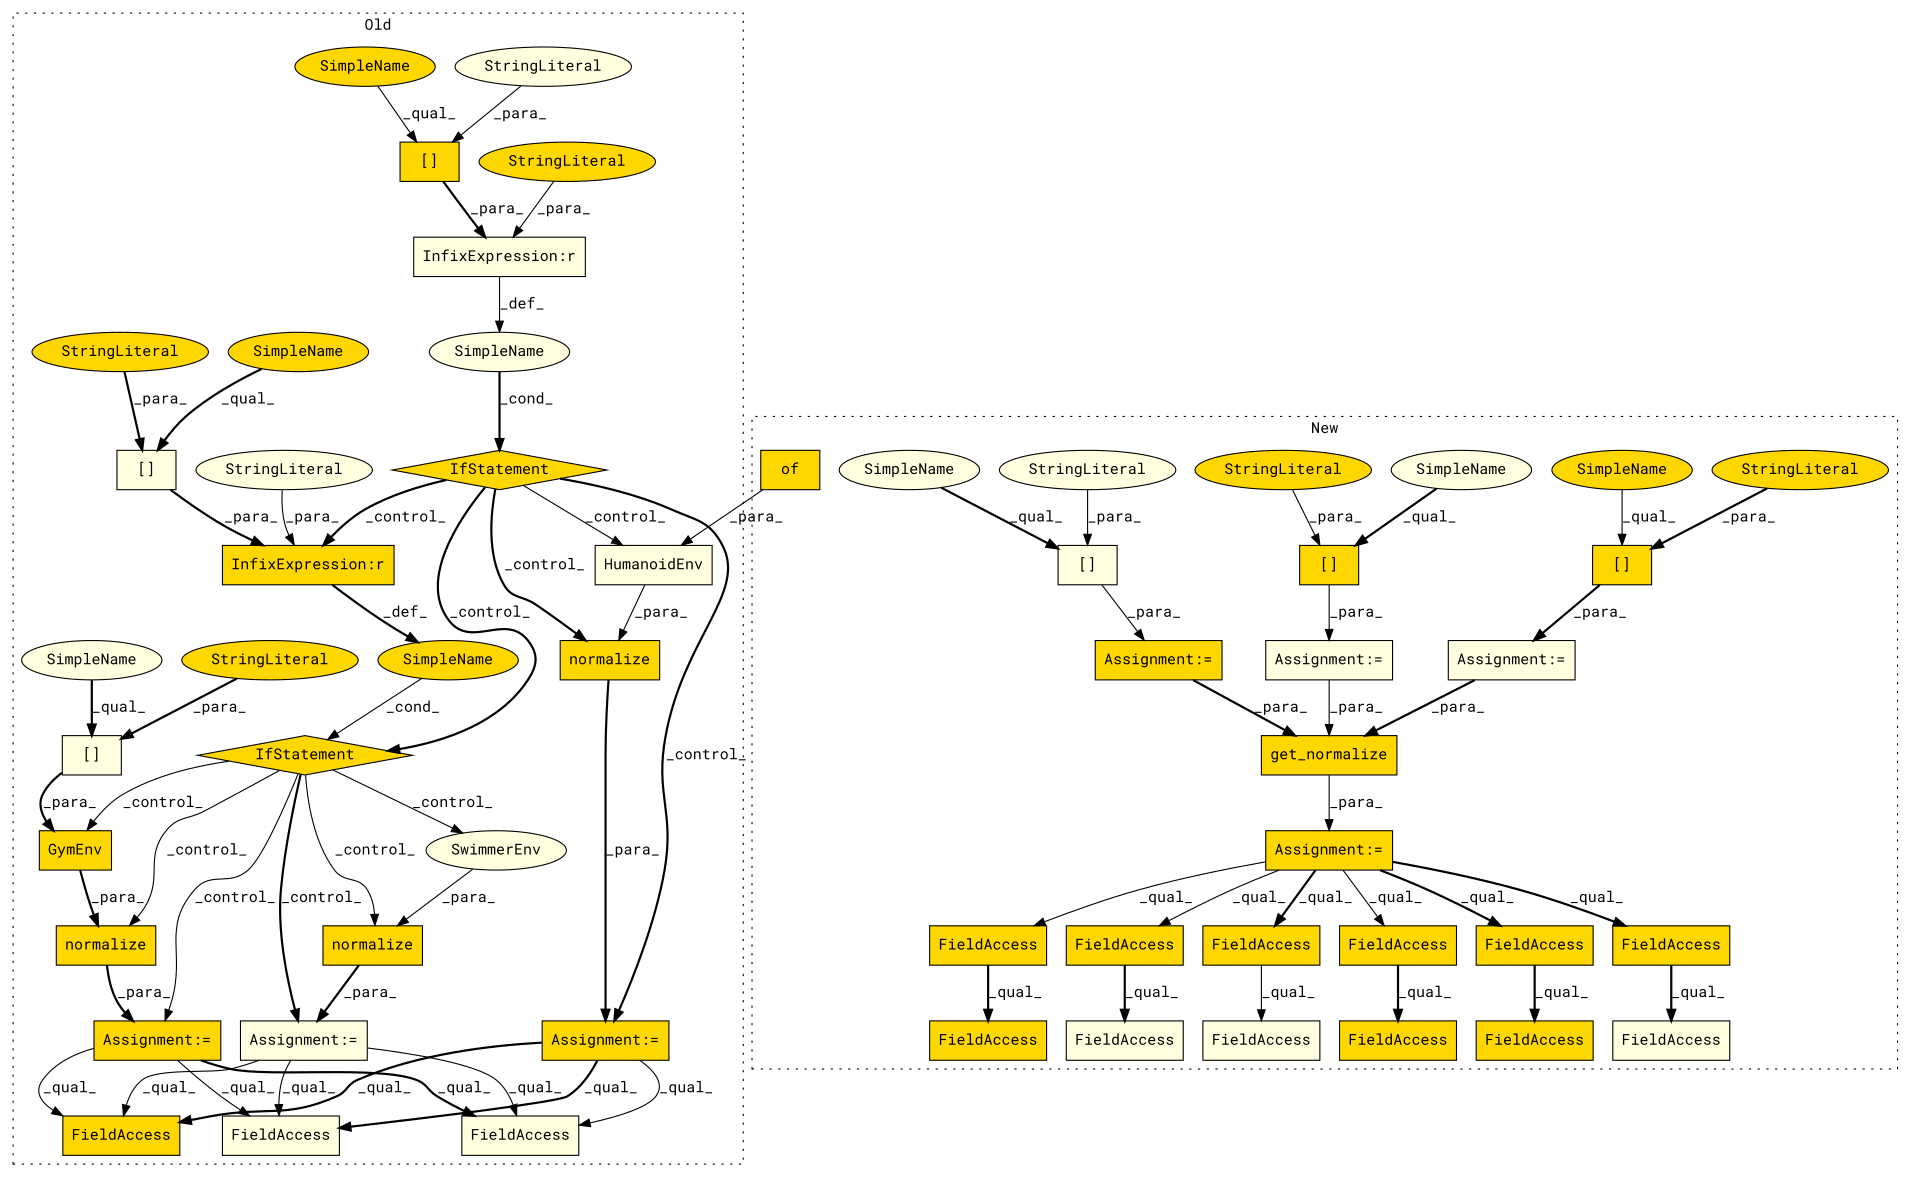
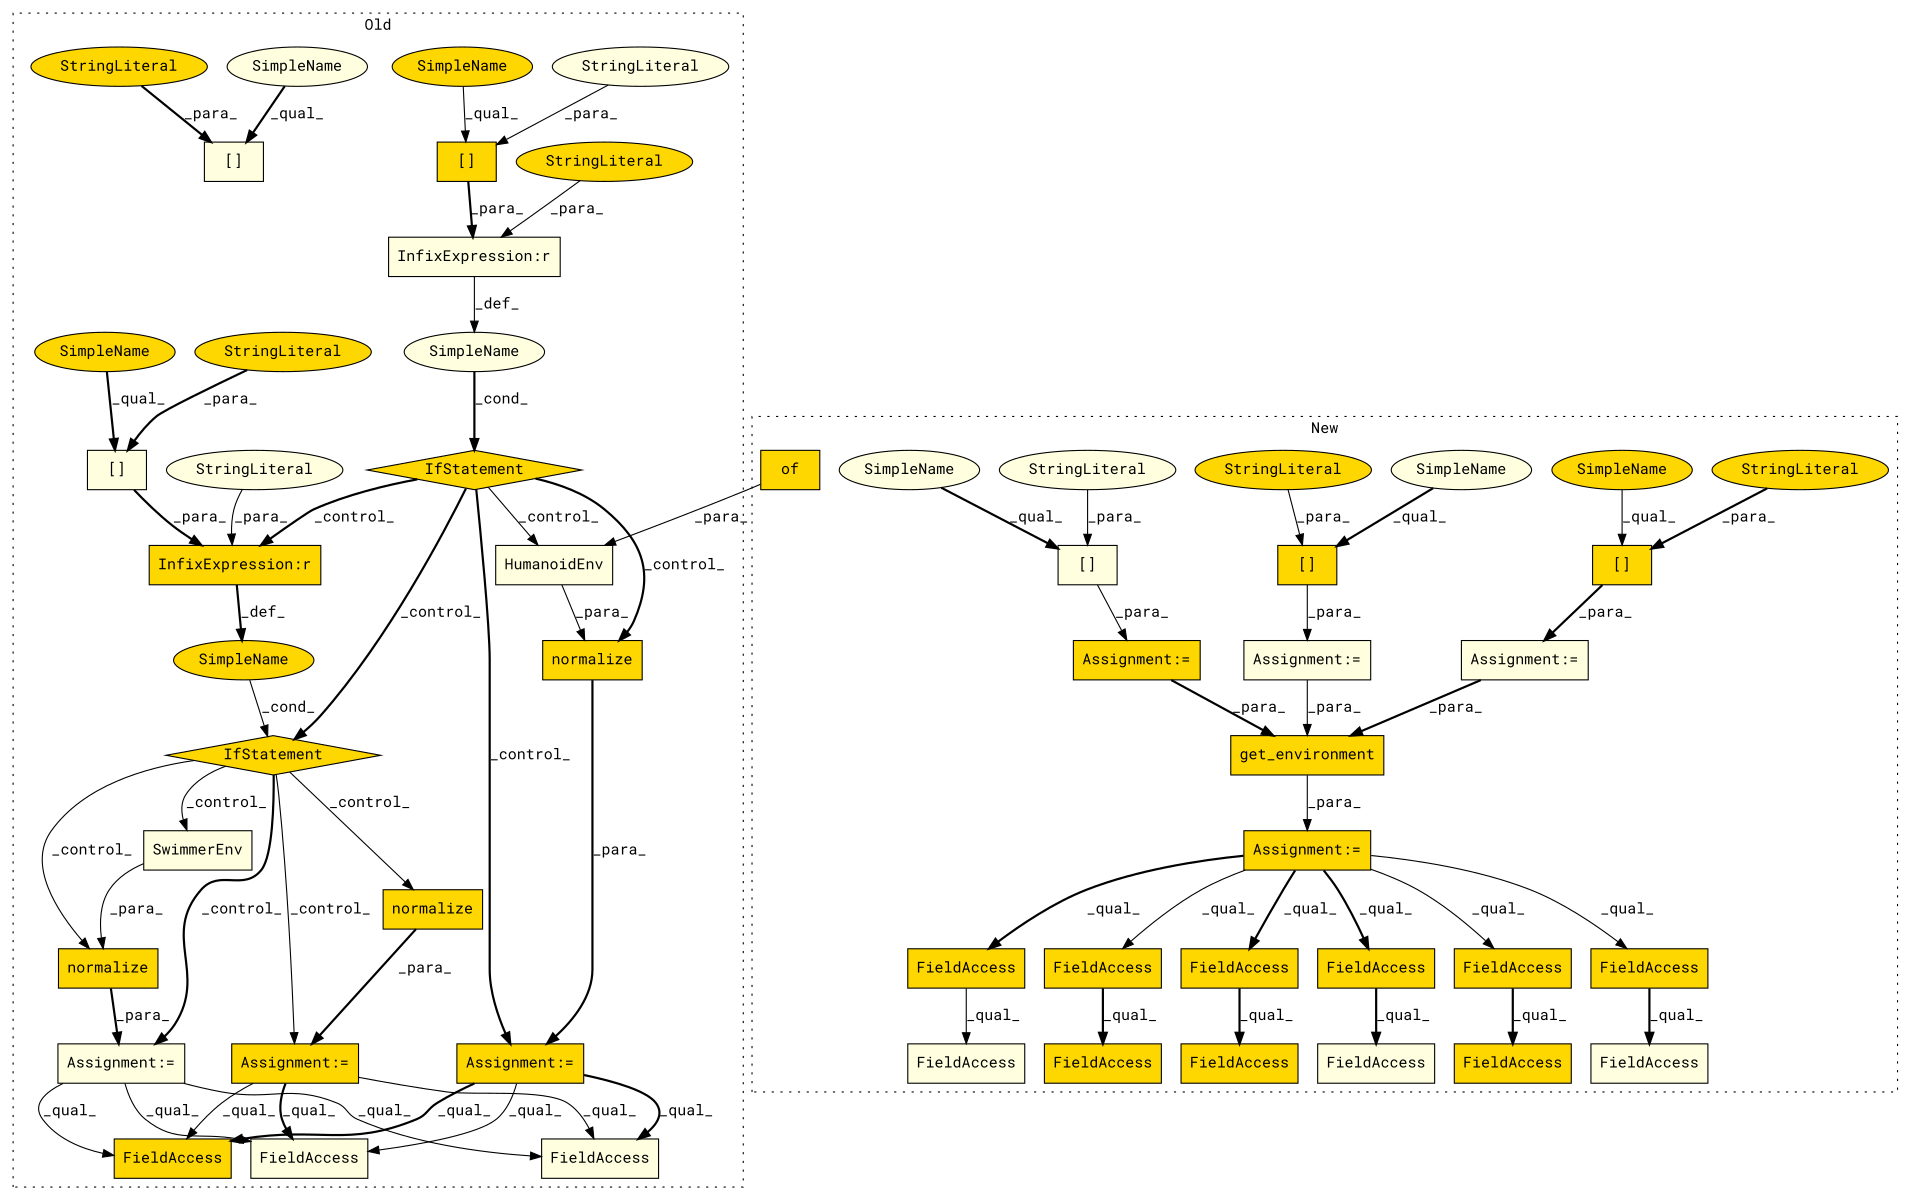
(1329, 755) -> (1307, 755)
(75, 850) -> none
(496, 850) -> (198, 850)
